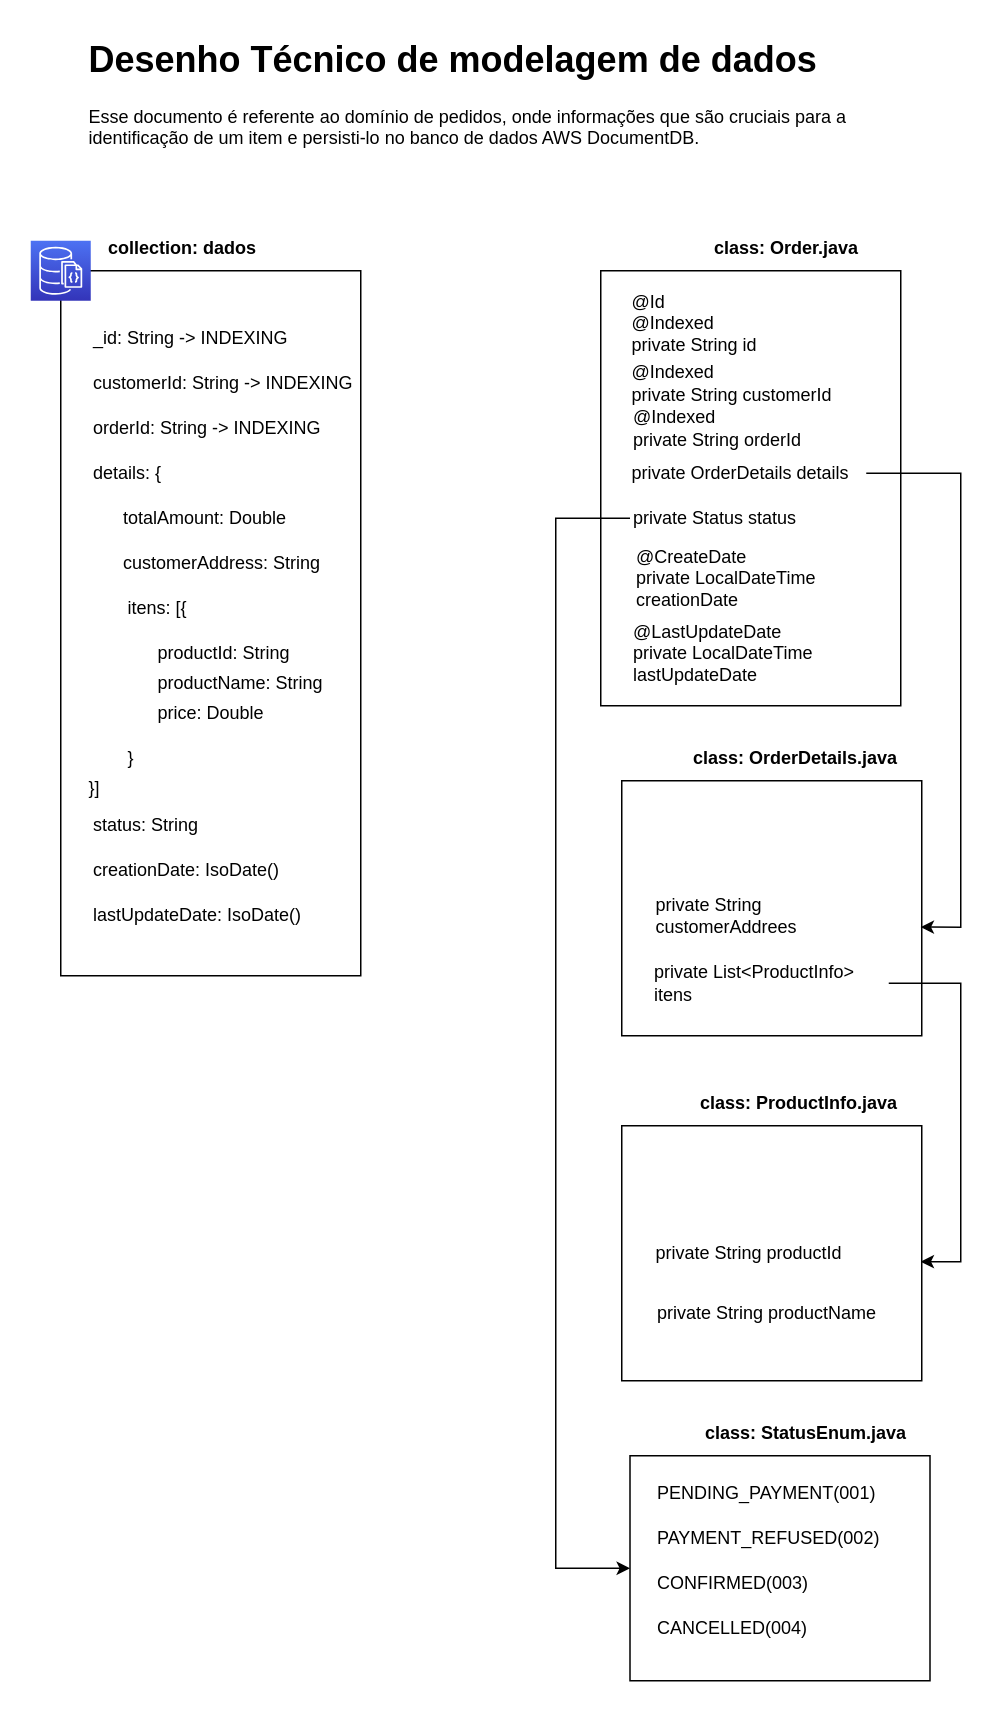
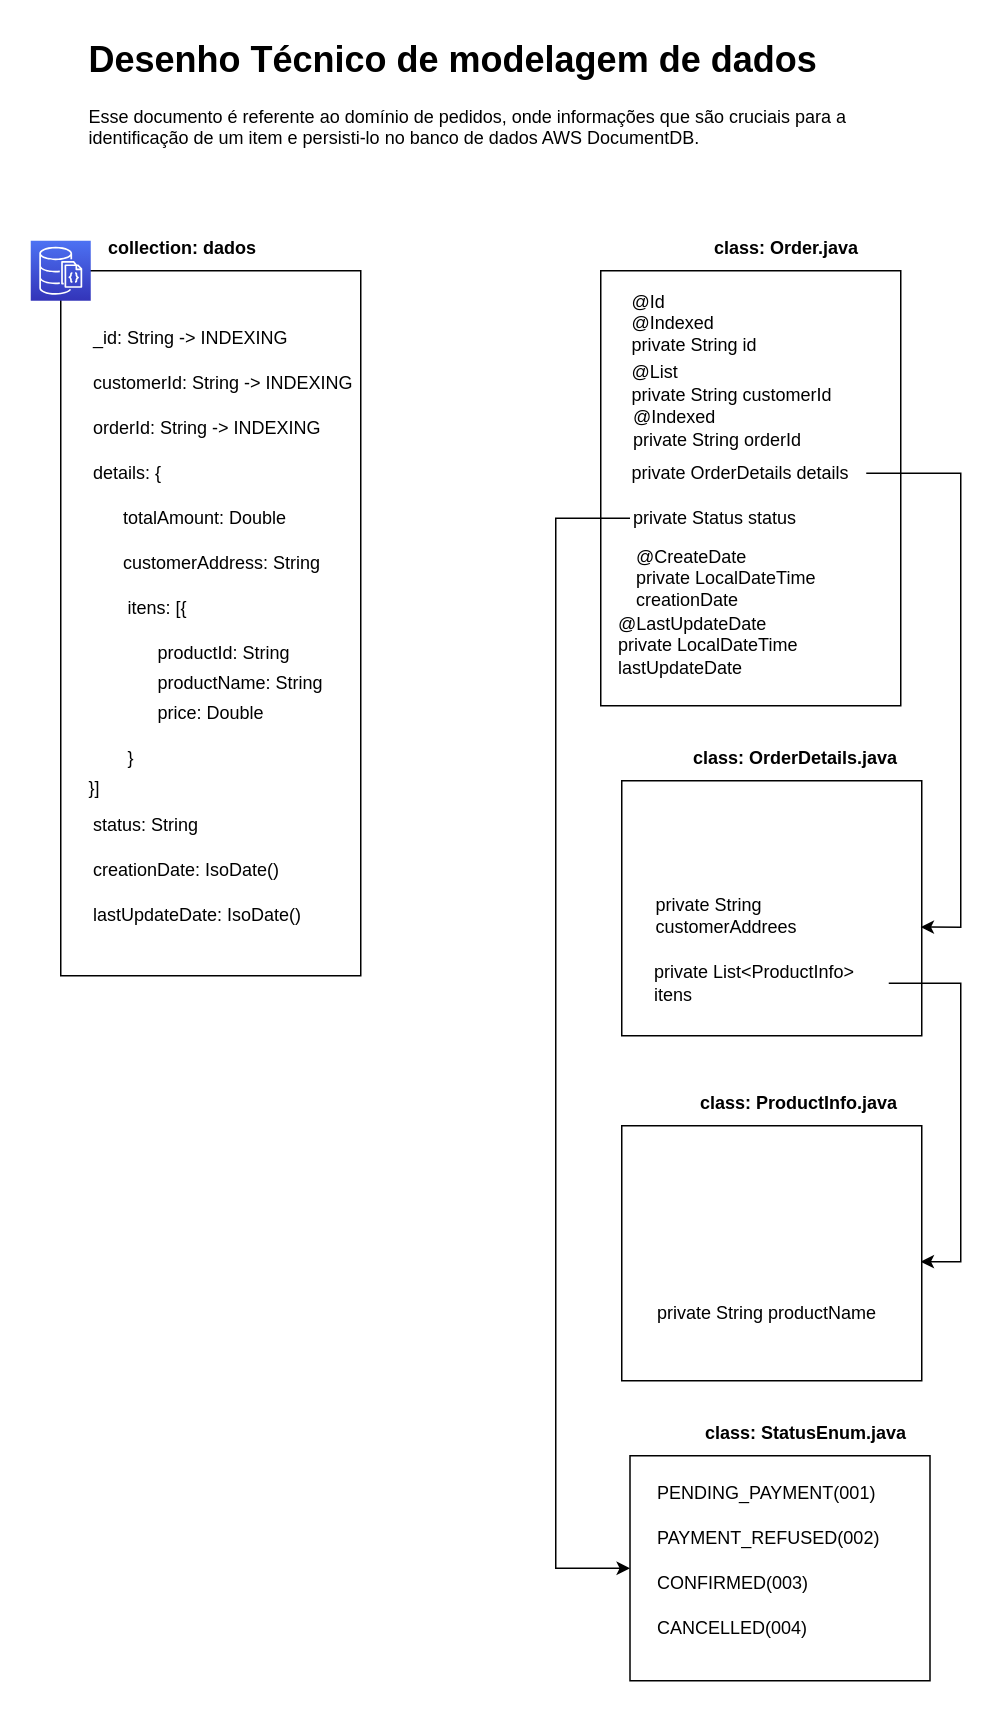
(736, 383) -> (736, 383)
(740, 653) -> (725, 646)
(772, 1253) -> none
